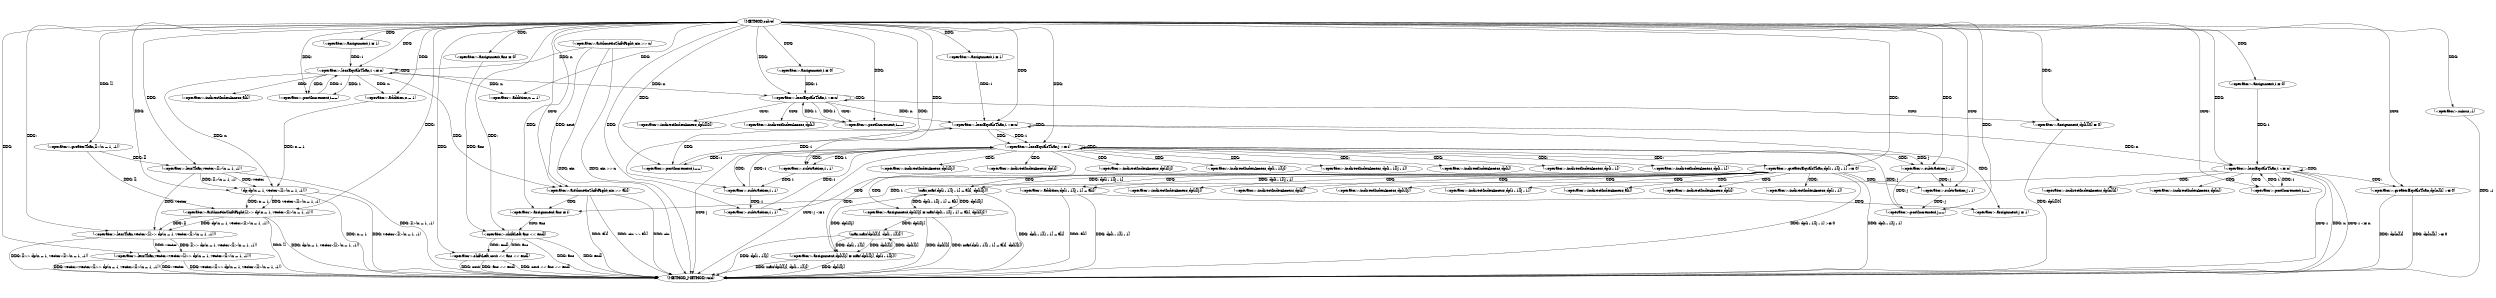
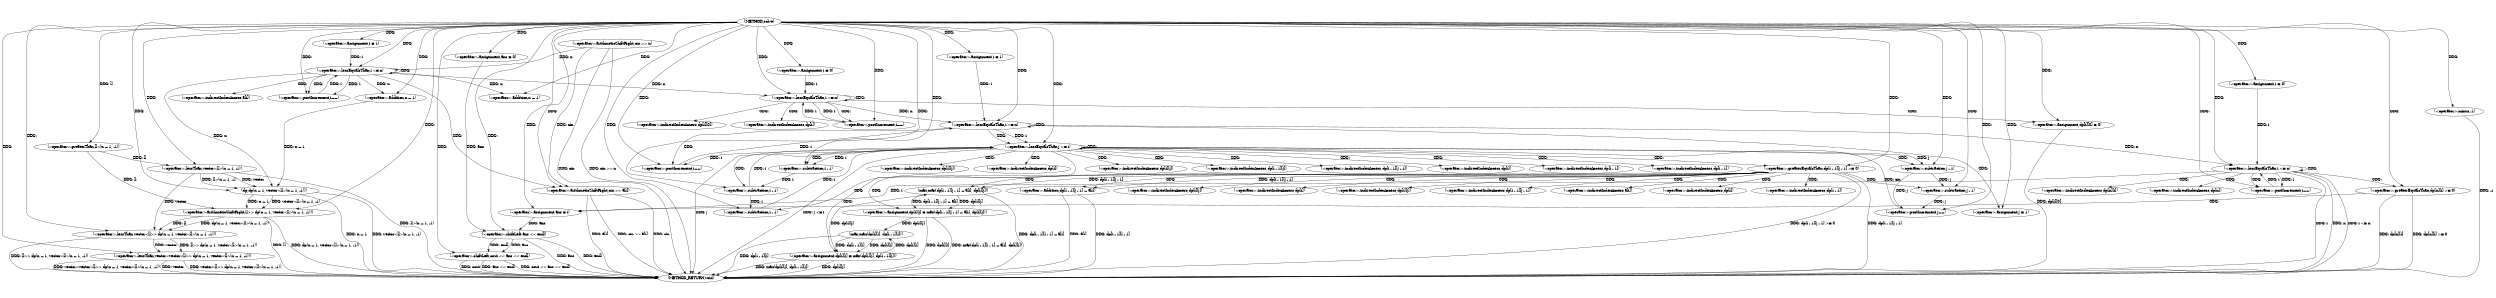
(523, 33) -> (523, 33)
(1059, 84) -> (1059, 84)
(565, 125) -> (565, 125)
(1892, 180) -> (1892, 180)
(1532, 200) -> (1480, 25)
(565, 201) -> (1473, 207)
(537, 224) -> (537, 224)
(691, 278) -> (691, 278)
